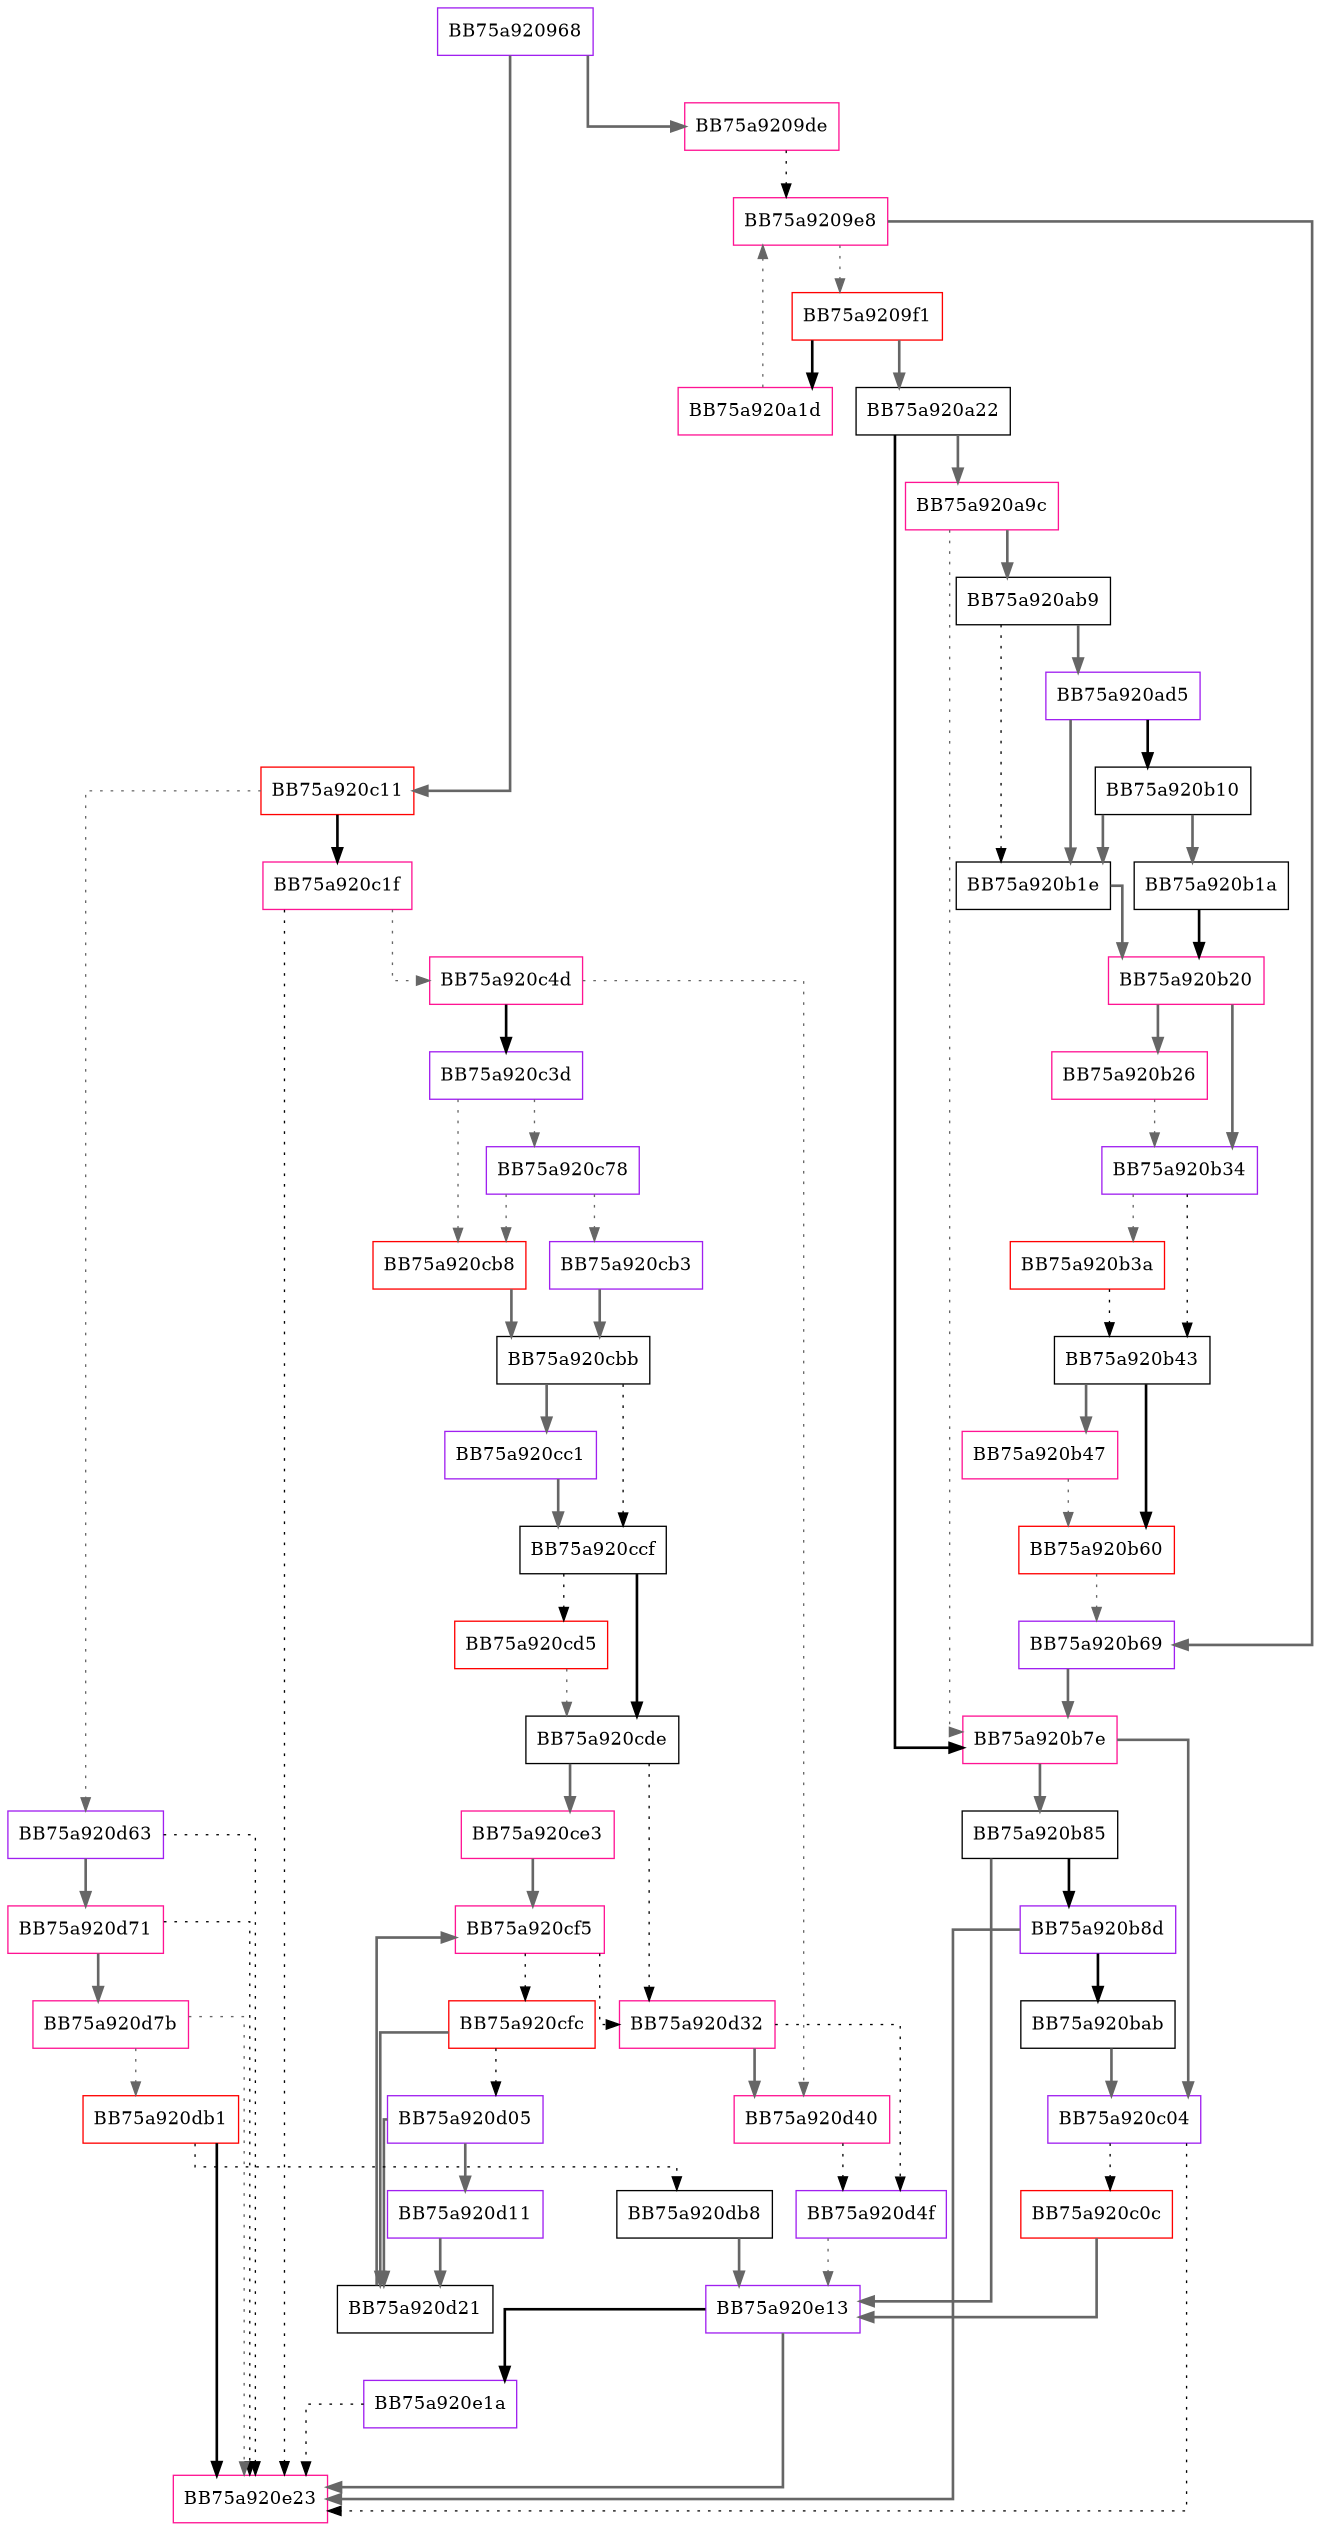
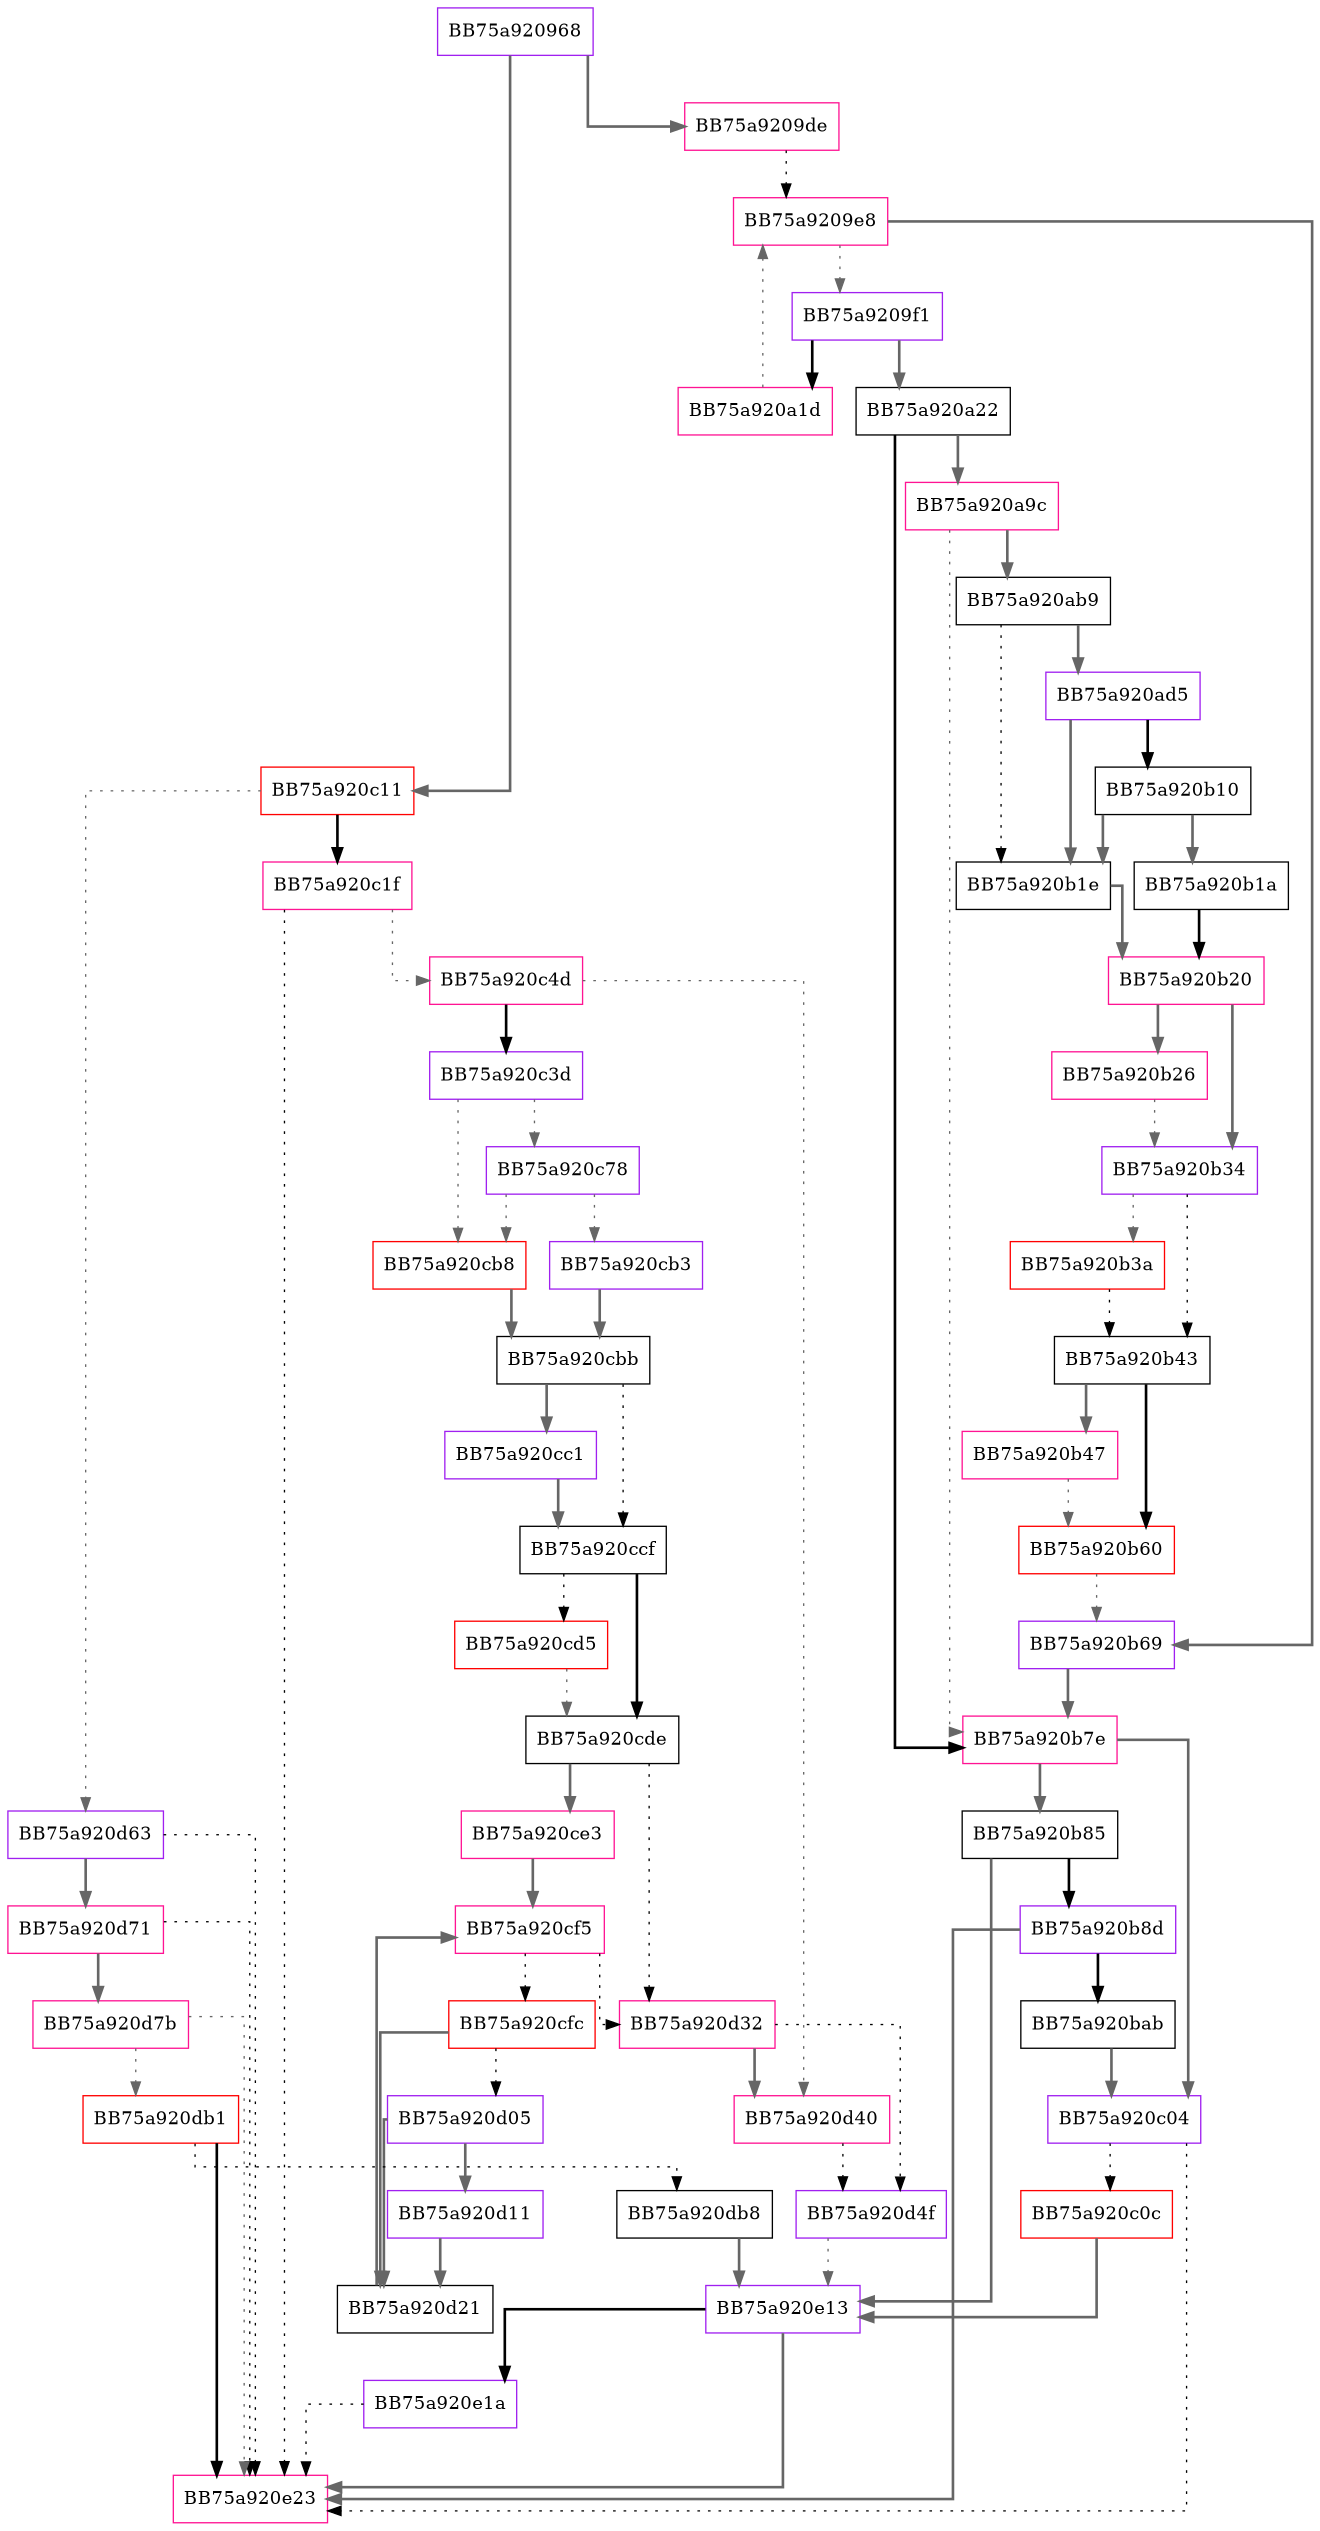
(867, 316) -> (867, 316)
